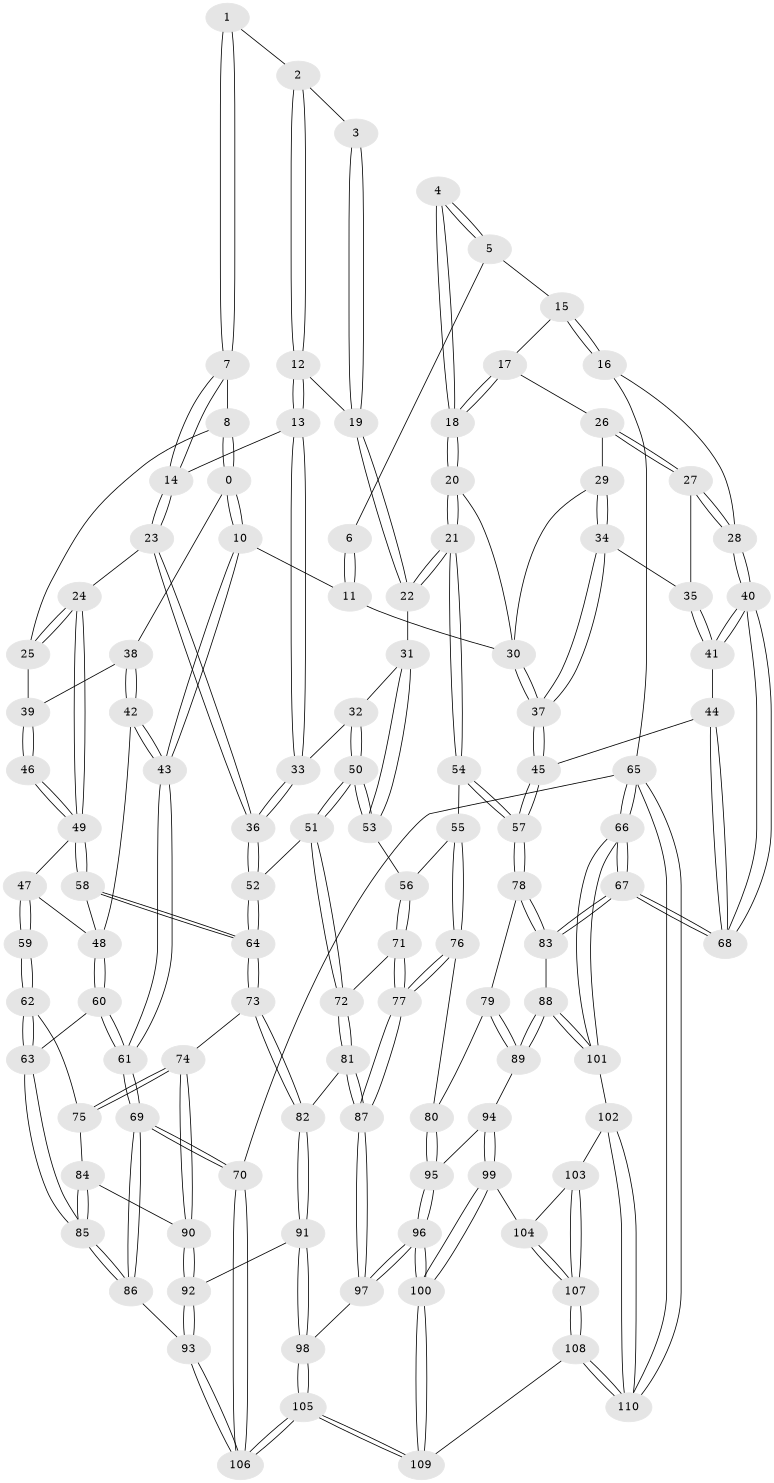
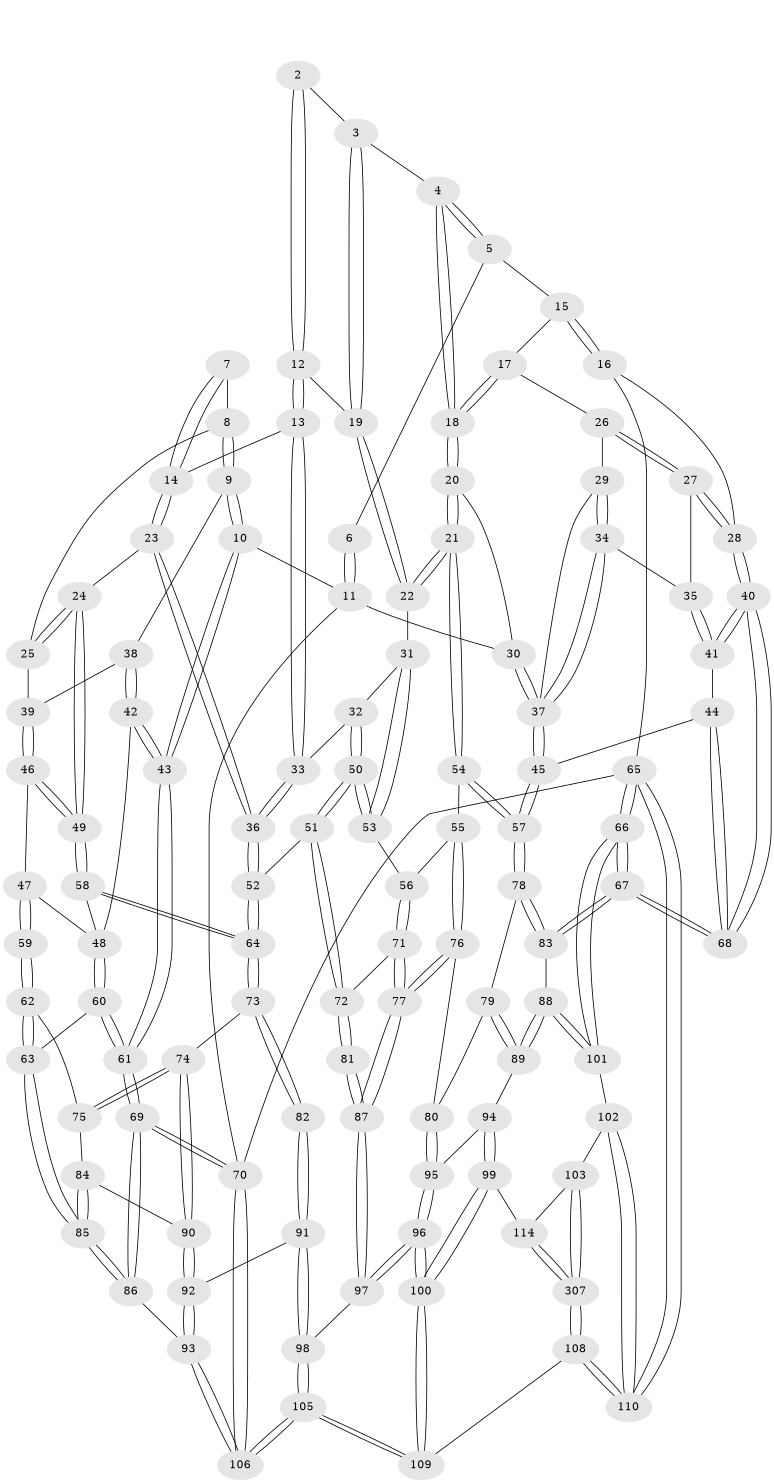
(228, 18) -> none
none -> (397, 162)
(229, 481) -> (229, 481)
(532, 555) -> (557, 593)
(52, 857) -> (27, 828)
none -> (209, 865)
(326, 1089) -> none
(524, 1234) -> (524, 1234)
(576, 1291) -> (576, 1291)
